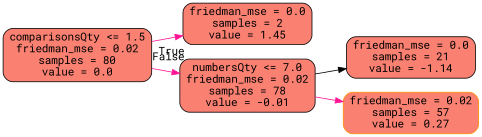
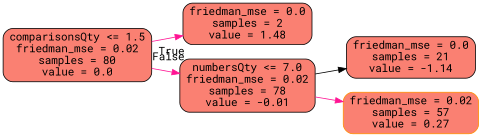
(247, 24) -> (247, 24)
